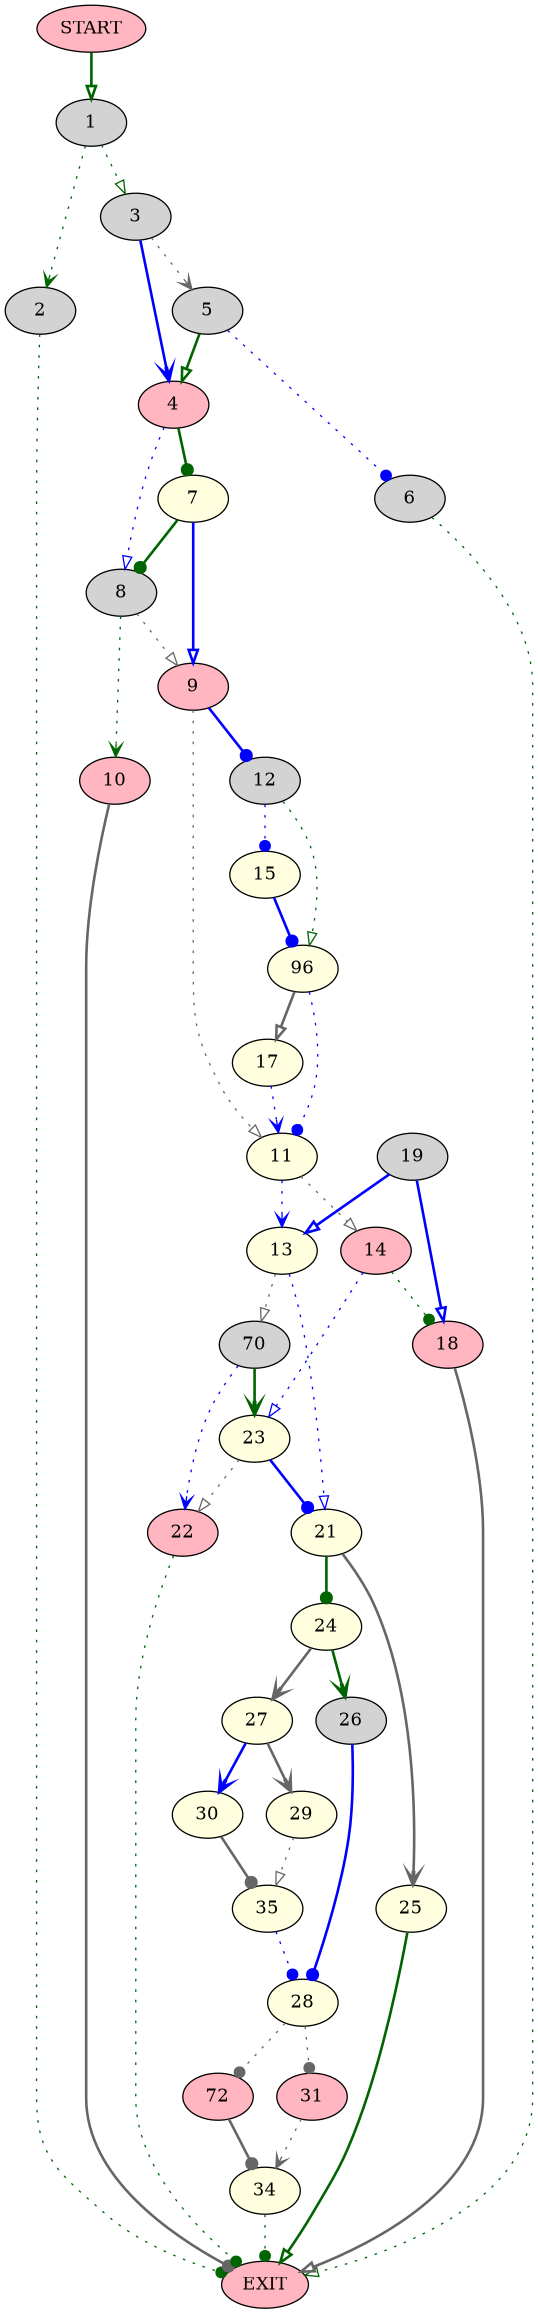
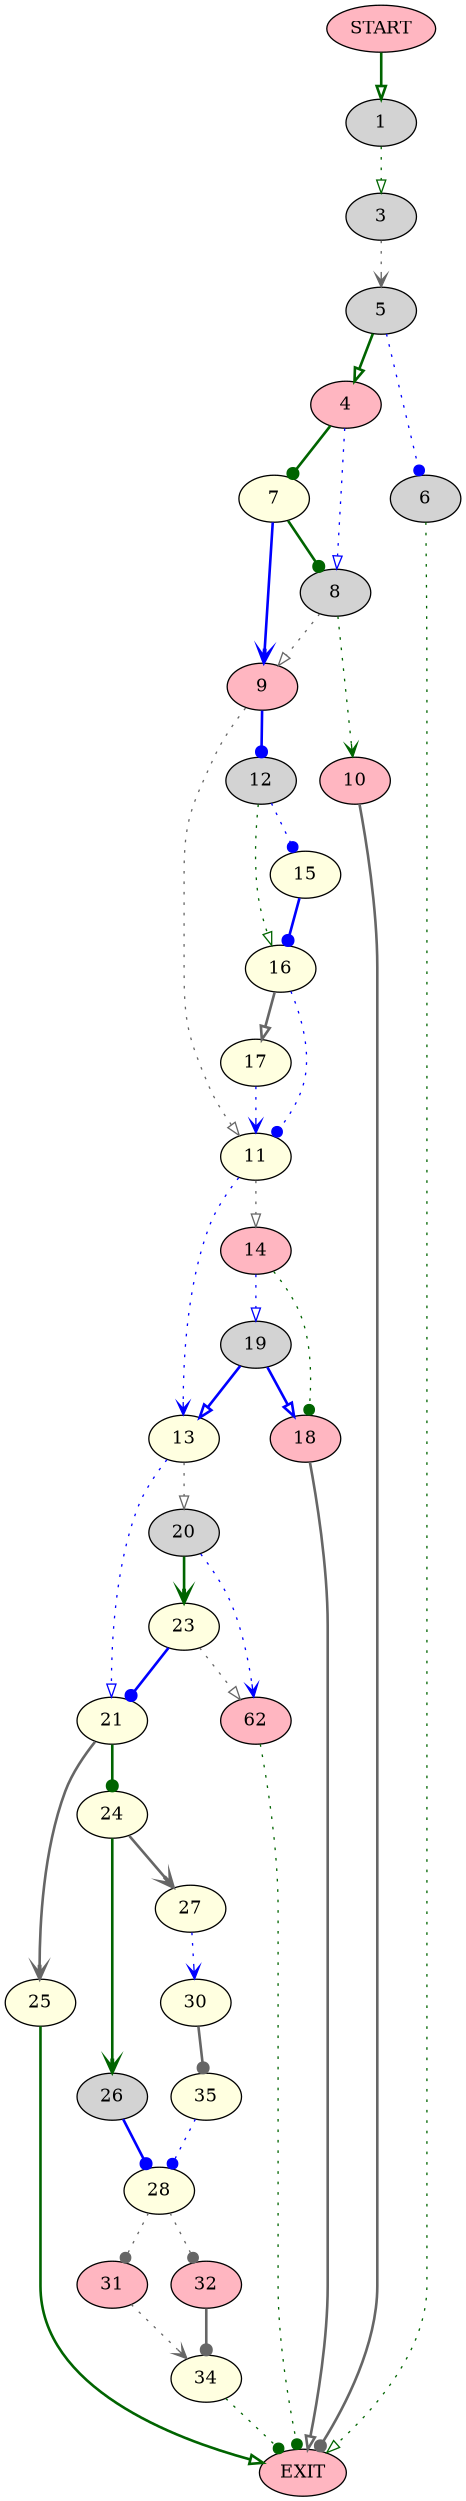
(153, 304) -> none
(40, 311) -> none
(193, 586) -> (269, 586)
(303, 969) -> (281, 969)
(320, 1340) -> (256, 1291)
(255, 1345) -> (184, 1533)
(183, 1533) -> (256, 1721)
(236, 1762) -> (193, 1949)
(302, 1815) -> none
(218, 2097) -> (206, 2285)
